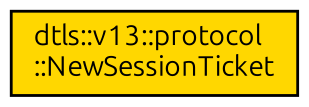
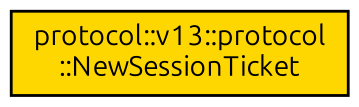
(154, 53) -> (180, 53)
